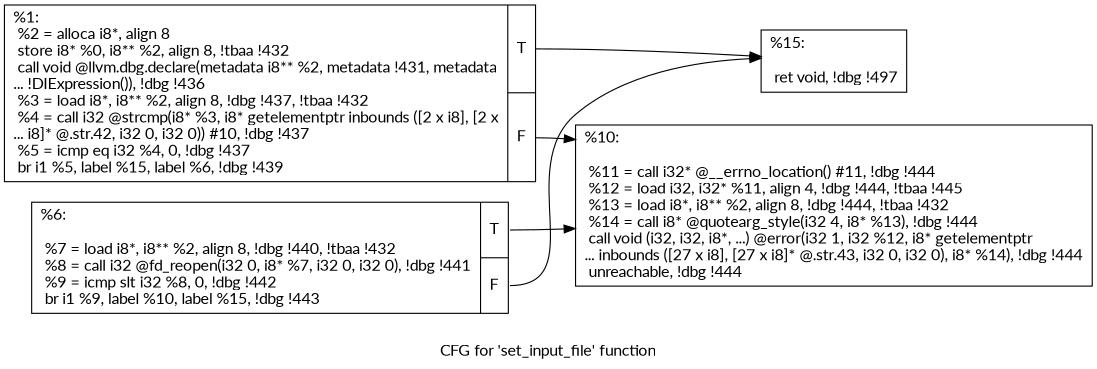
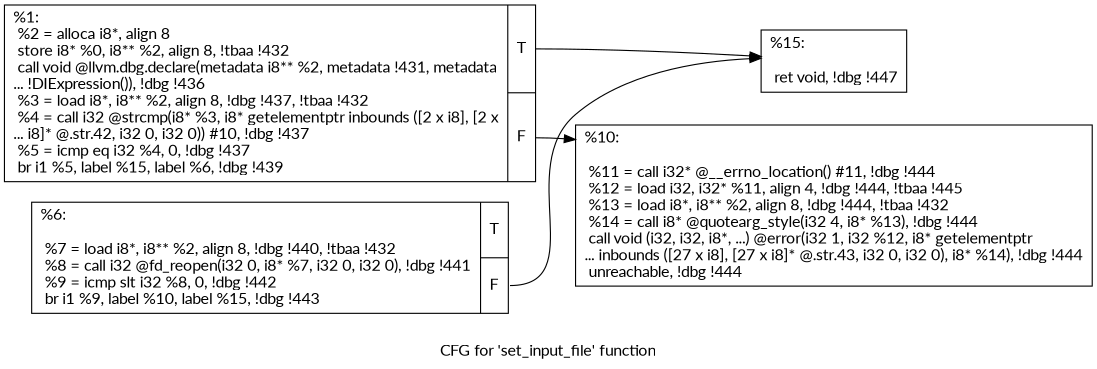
(834, 78) -> (834, 78)
(537, 230) -> none
